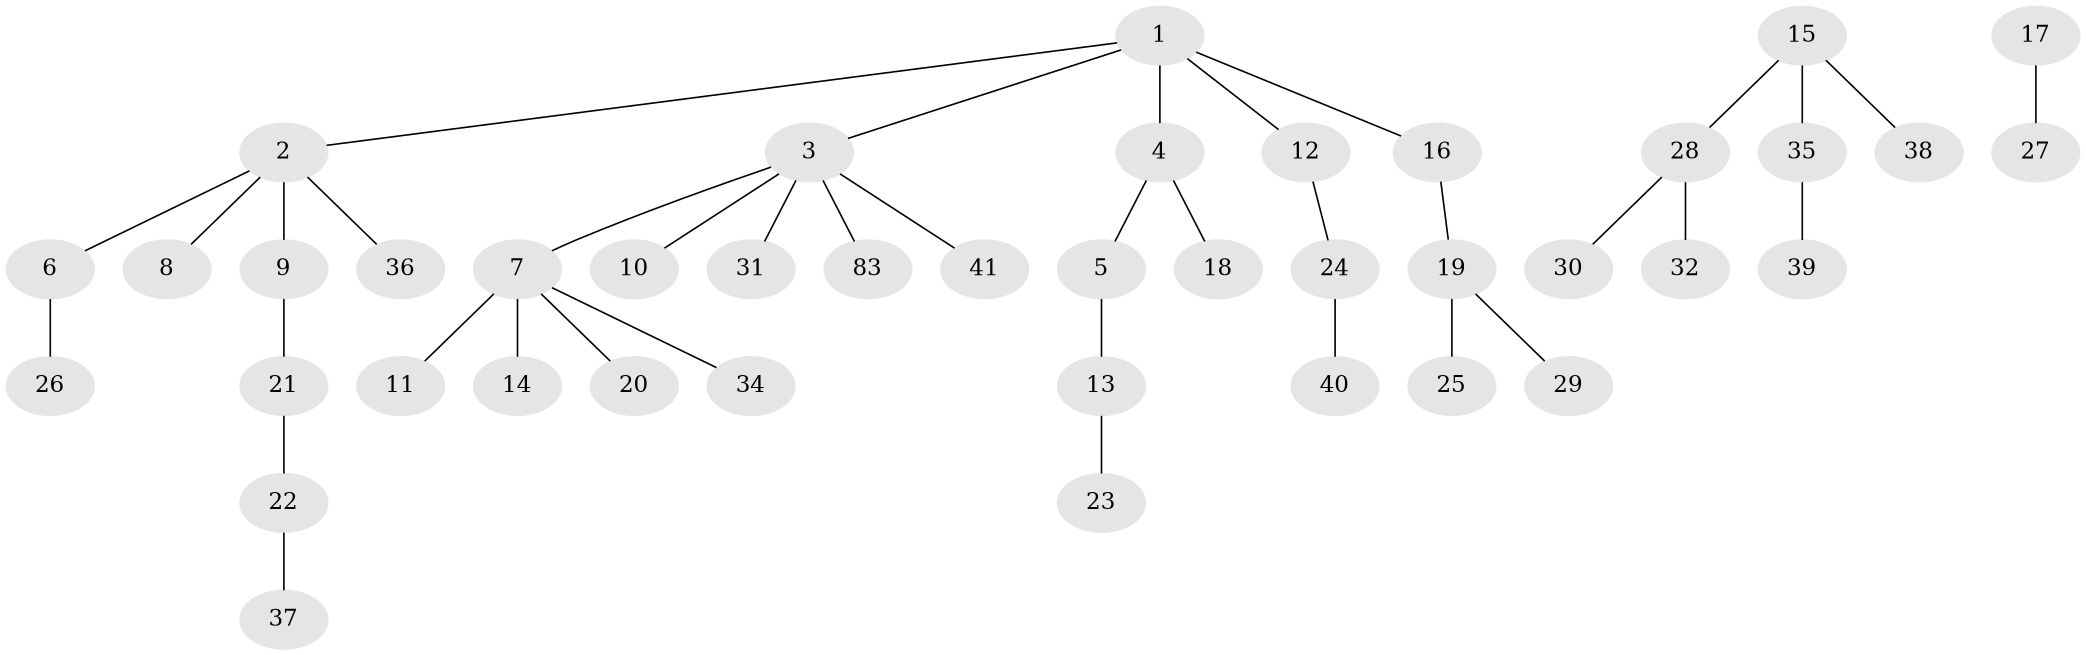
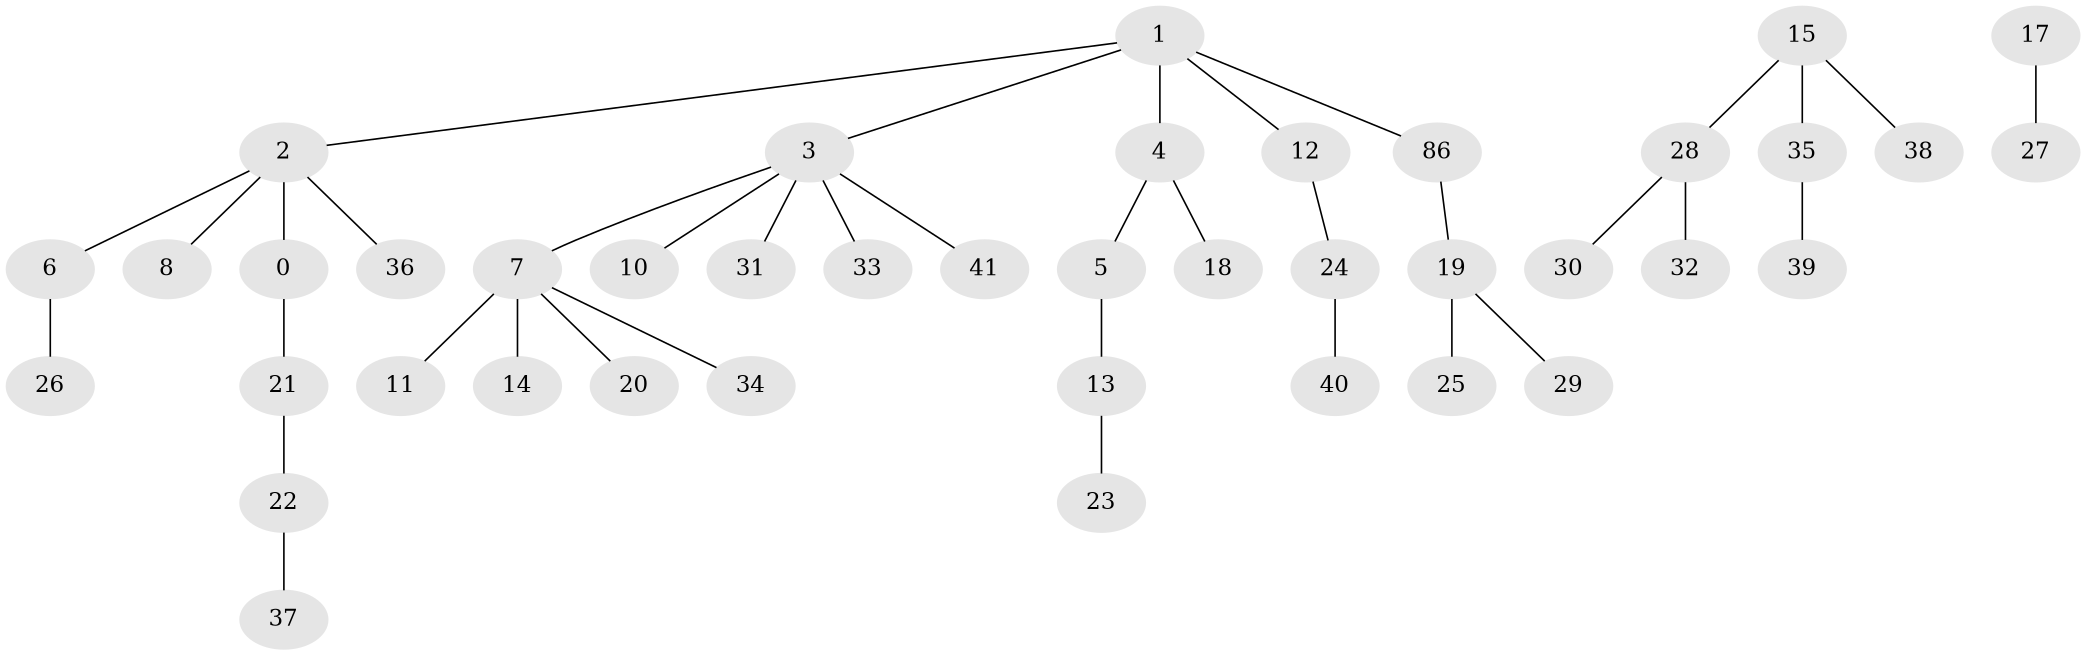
(1437, 152) -> (1437, 152)
(284, 269) -> (284, 269)
(868, 269) -> (868, 269)
